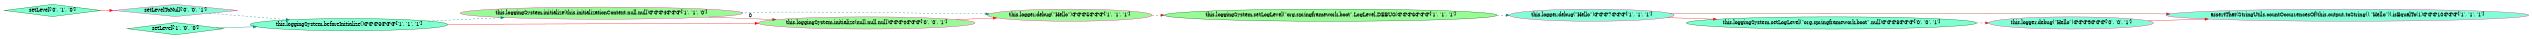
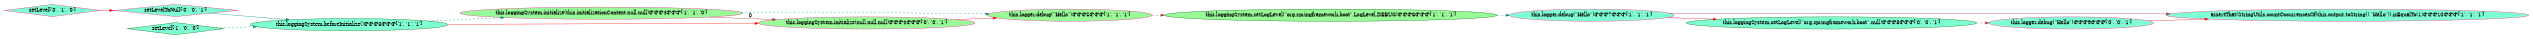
(52, 10) -> (52, 10)
(248, 16) -> (248, 16)
(235, 27) -> (235, 27)
